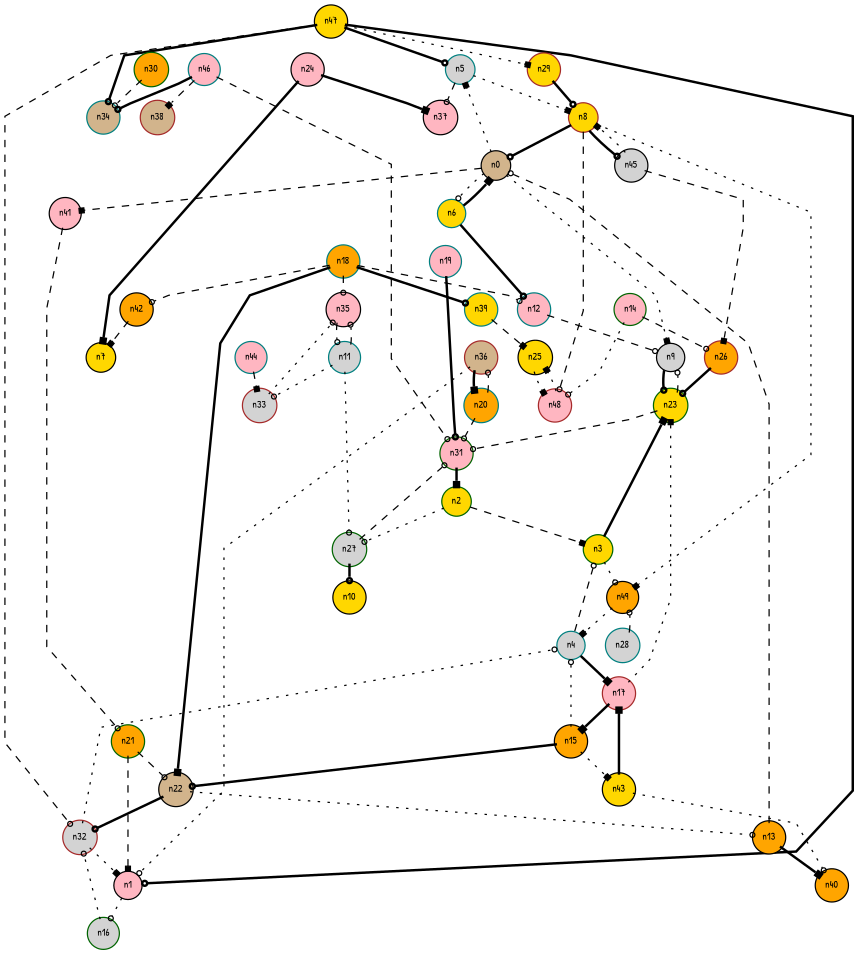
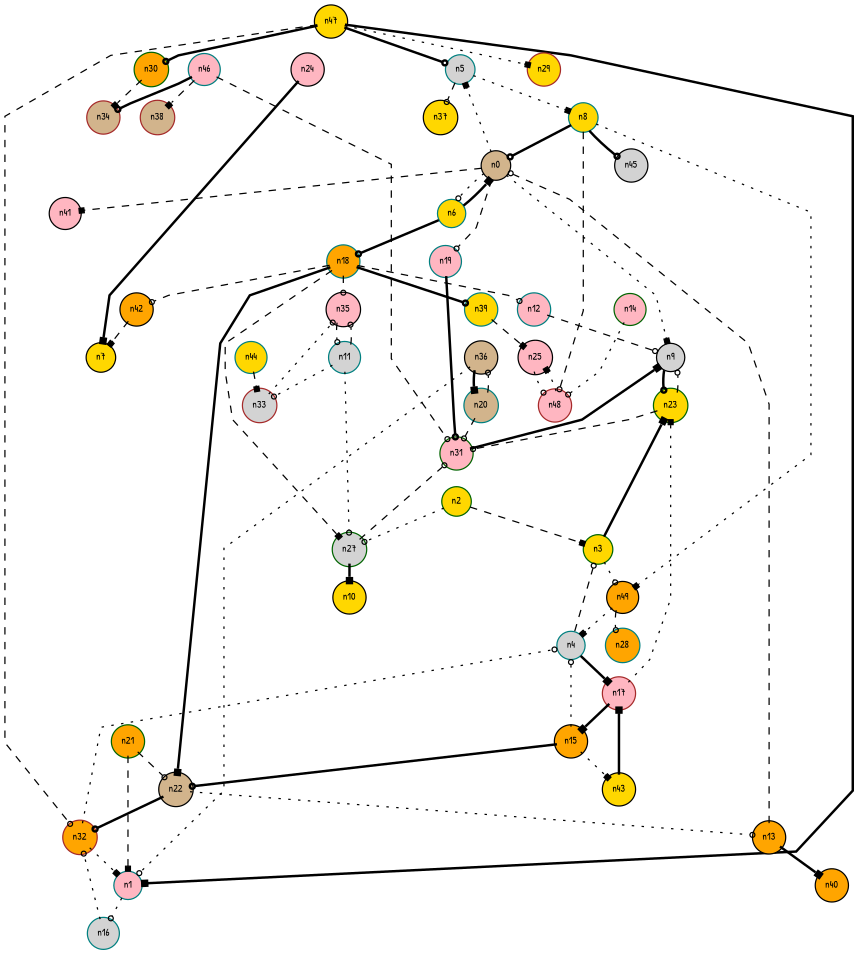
(198, 44) -> (216, 47)
(130, 91) -> (130, 91)
(562, 91) -> none
(372, 92) -> none
(103, 118) -> (103, 118)
(441, 118) -> (441, 118)
(583, 118) -> (583, 118)
(613, 140) -> none
none -> (480, 216)
(491, 259) -> (400, 237)
(251, 357) -> (251, 357)
(481, 357) -> (481, 357)
(535, 357) -> (535, 357)
(721, 357) -> none
(537, 381) -> (537, 381)
none -> (229, 394)
(481, 405) -> (481, 405)
(457, 474) -> (568, 423)
(47, 489) -> none
(853, 562) -> (853, 562)
(349, 570) -> (349, 570)
(630, 624) -> (615, 619)
(623, 645) -> (623, 645)
(740, 813) -> none
(80, 837) -> (80, 837)
(128, 885) -> (128, 885)
(103, 933) -> (103, 933)
